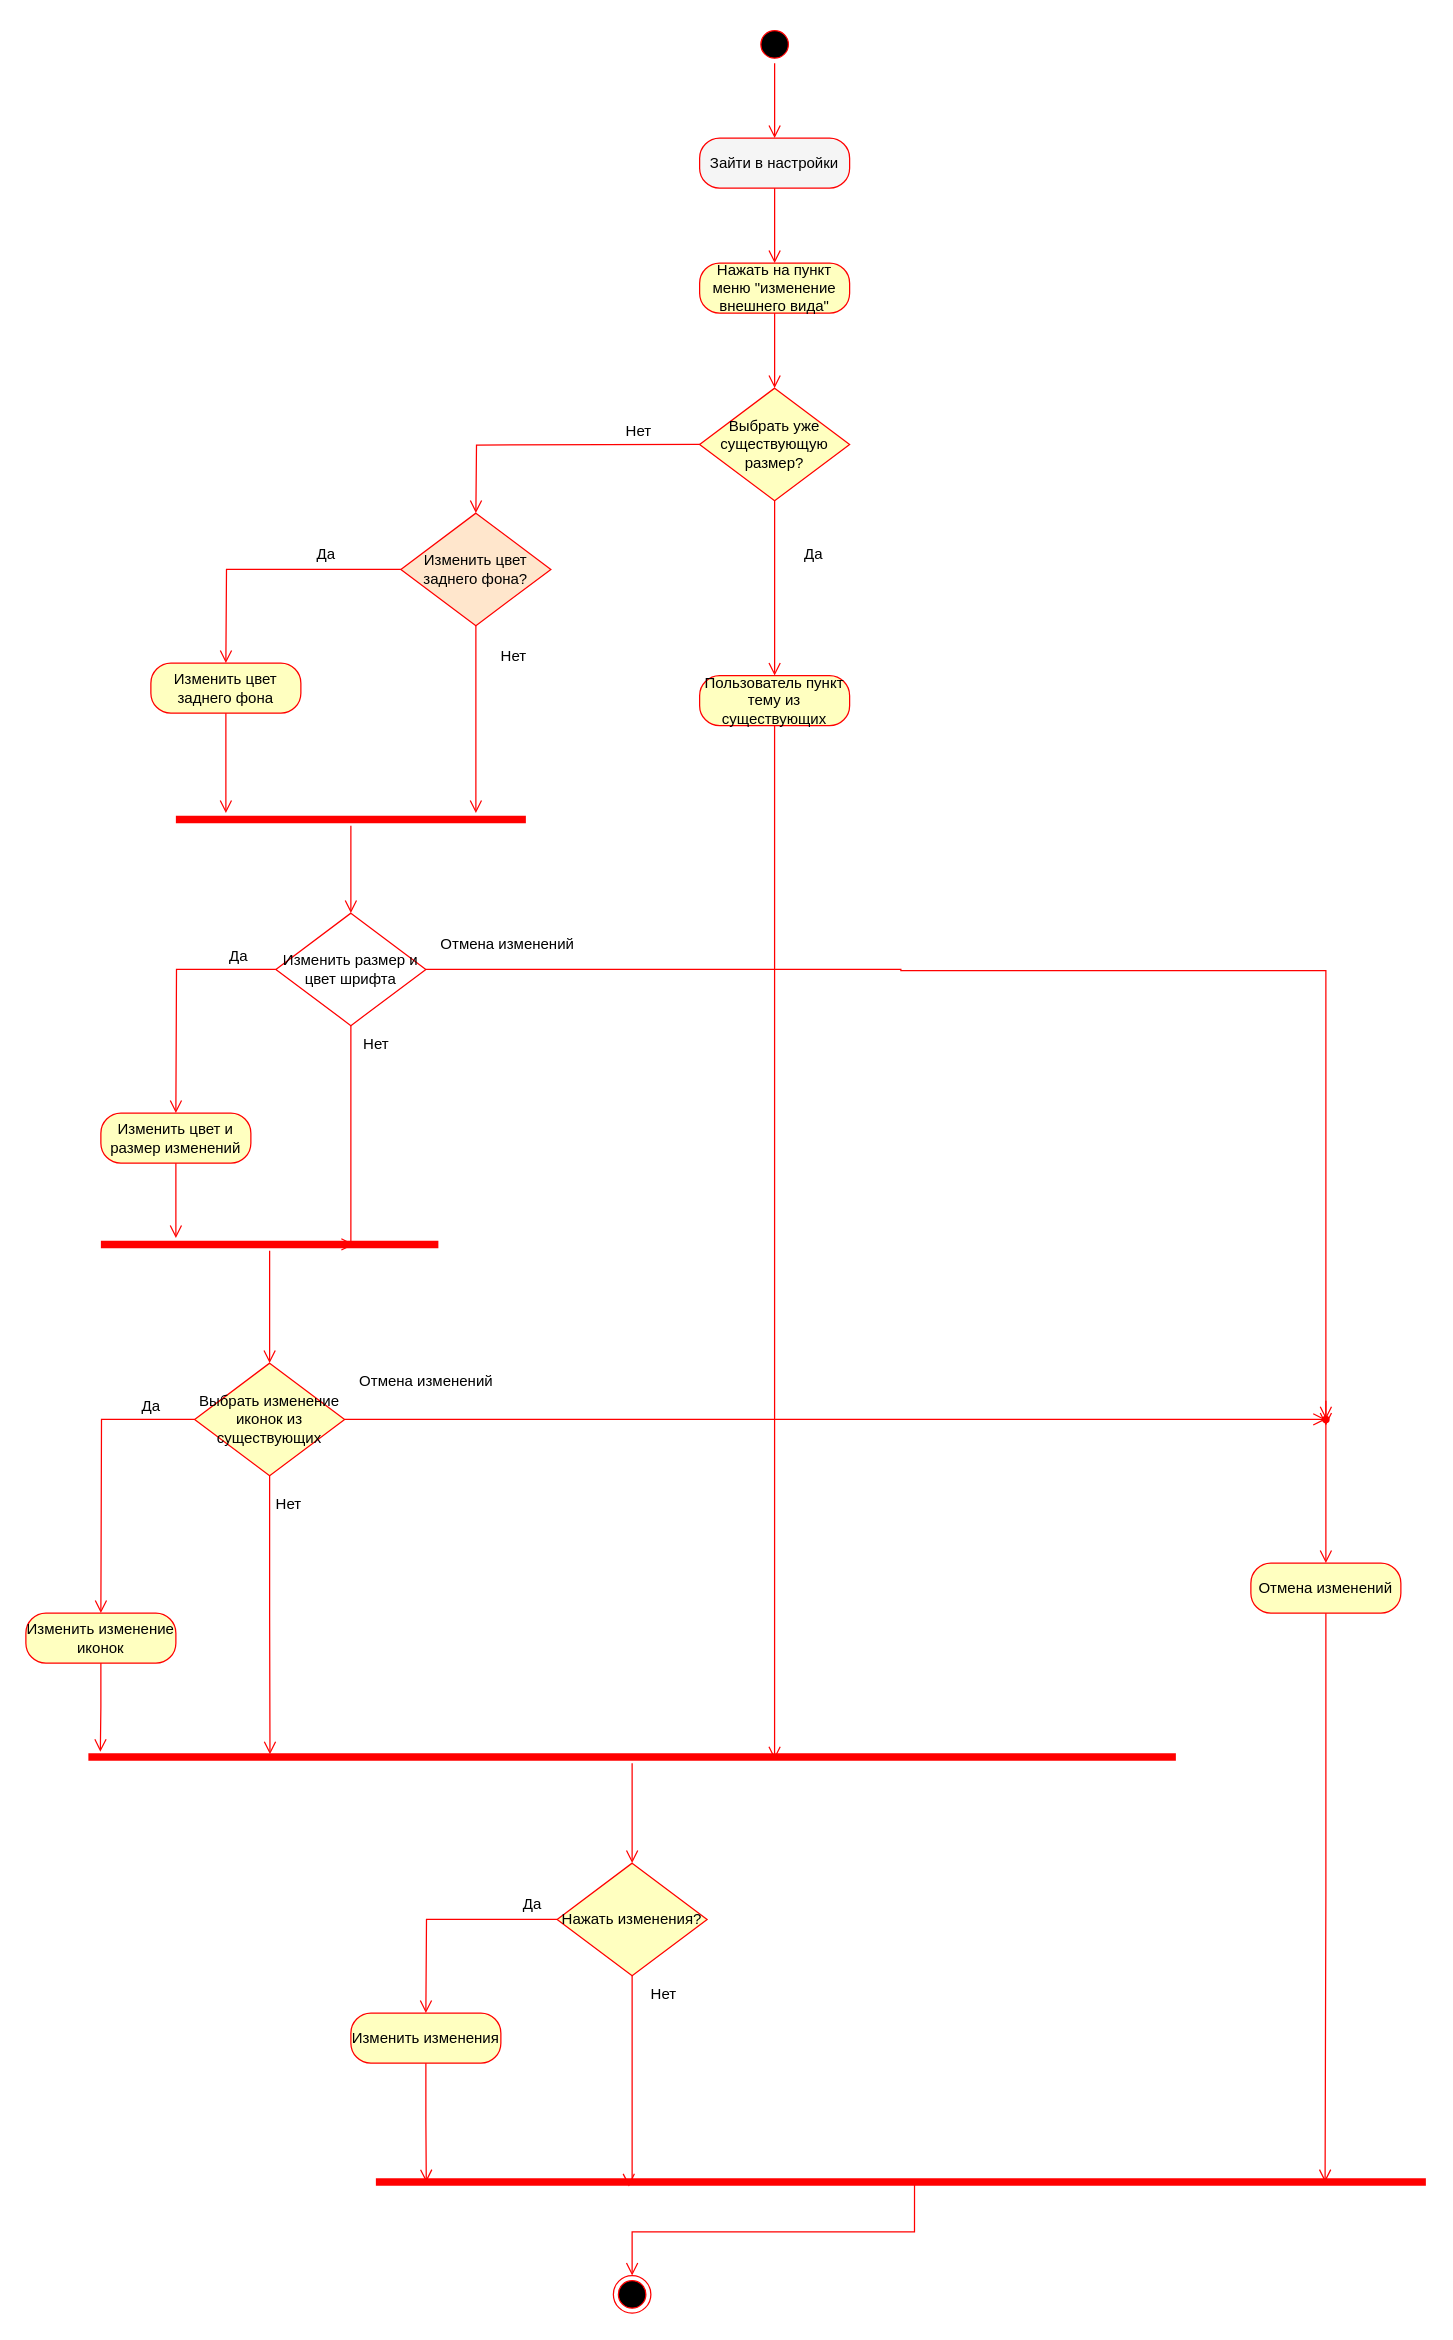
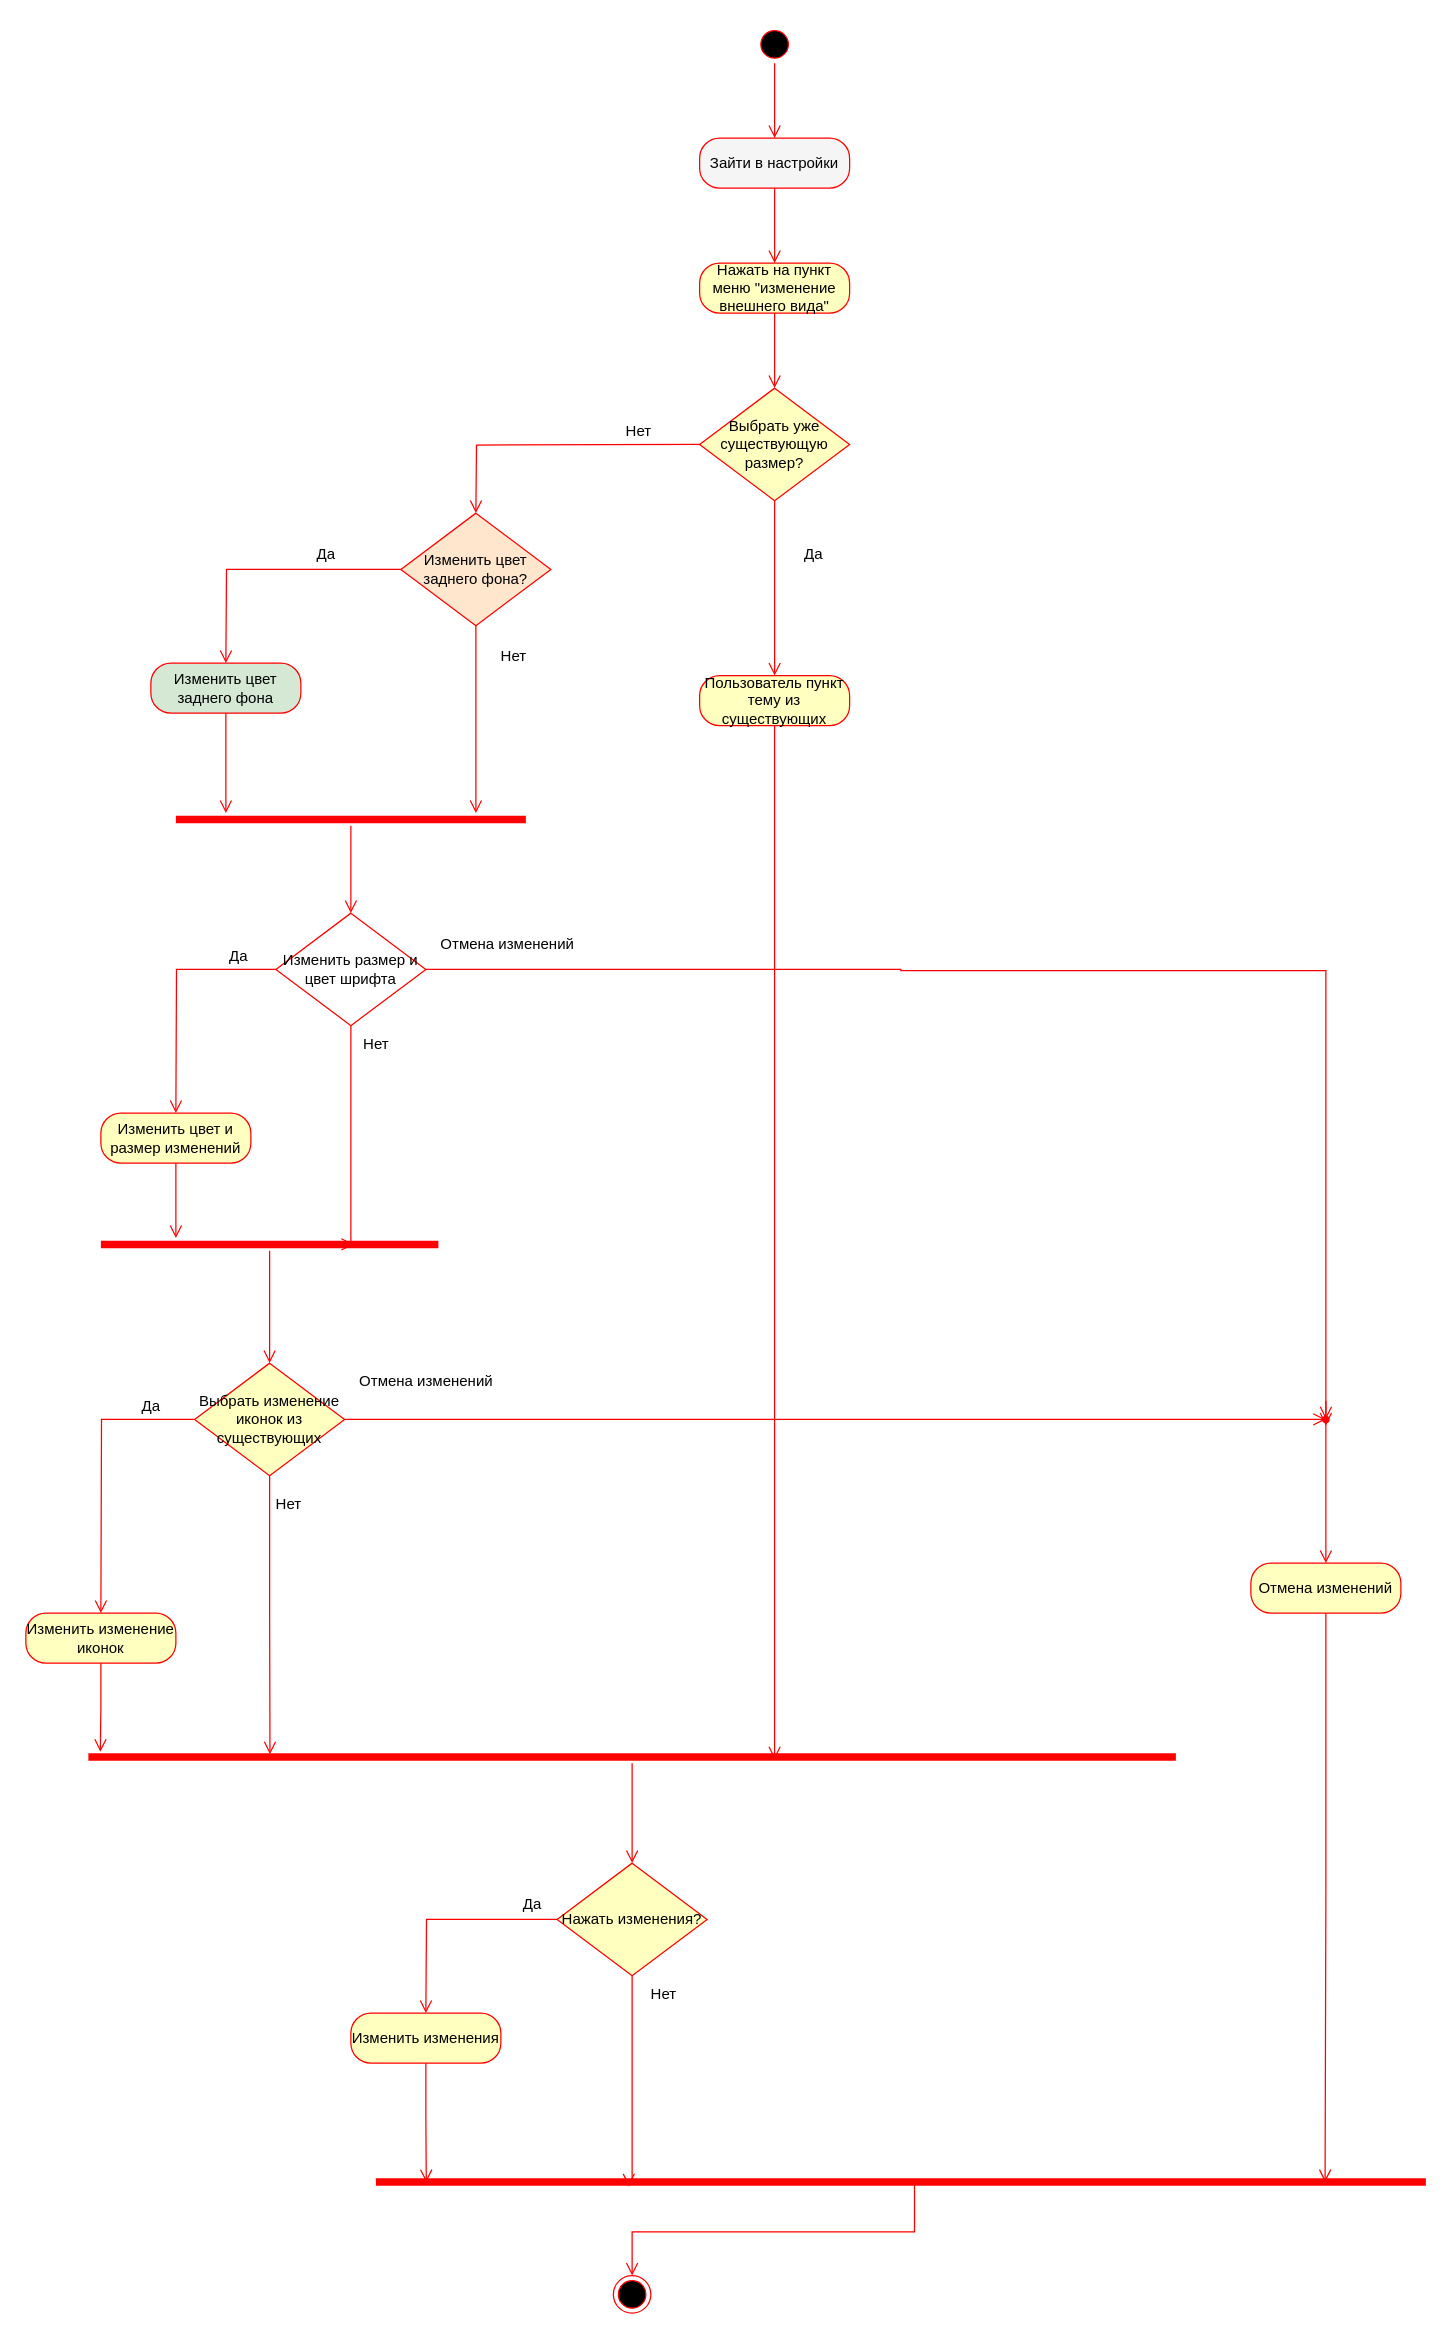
(226, 688) -> (226, 688)
